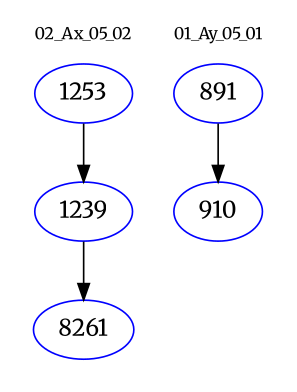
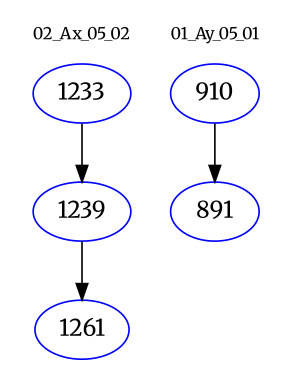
(84, 93) -> (82, 93)
(218, 145) -> (215, 145)
(84, 330) -> (82, 330)
